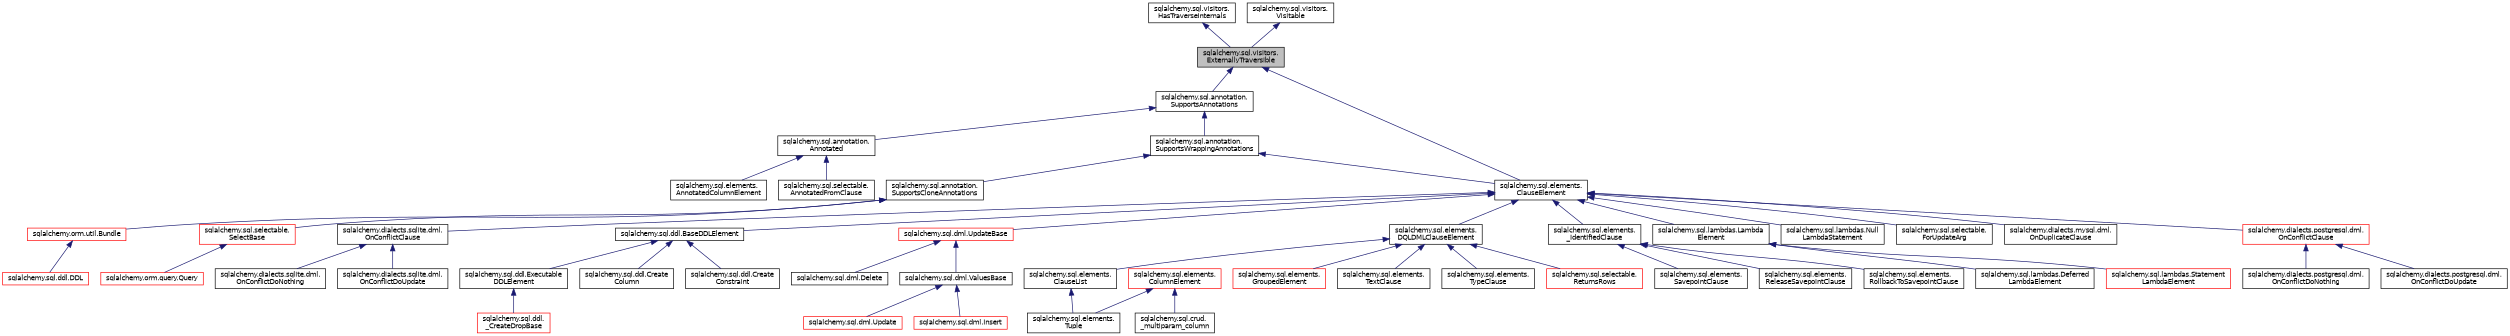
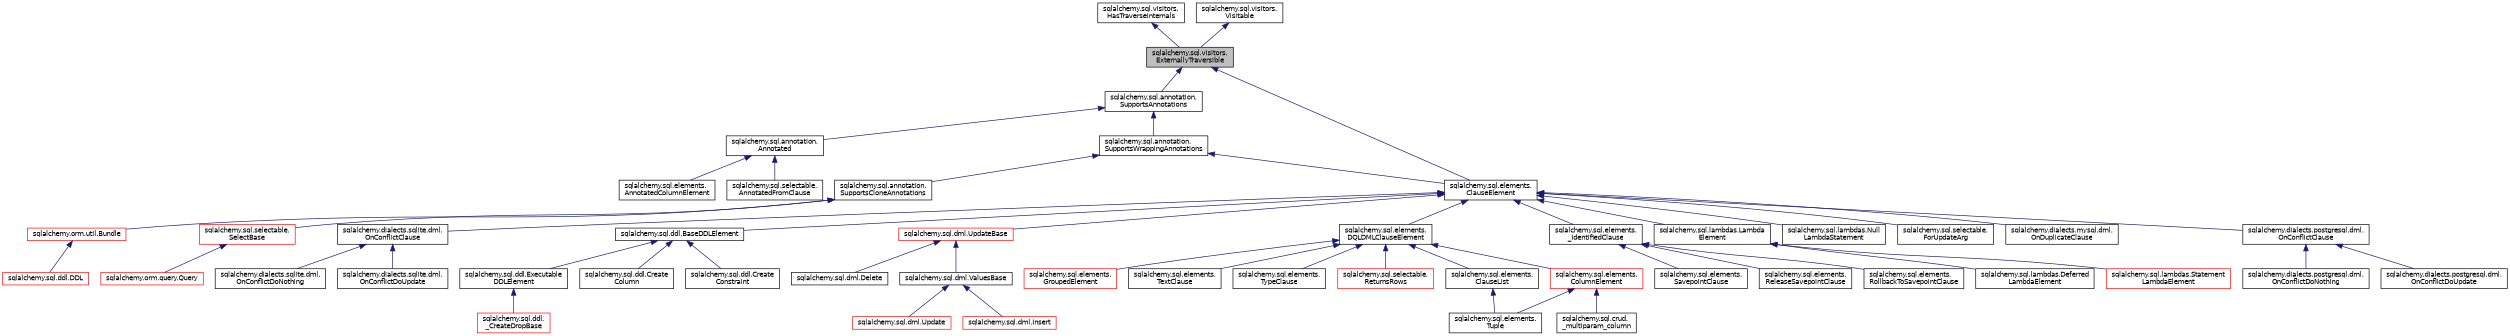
(2306, 234) -> (2306, 234)
none -> (1494, 257)
